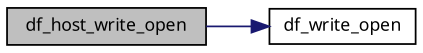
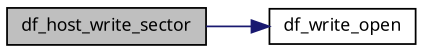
(107, 26) -> (107, 26)
